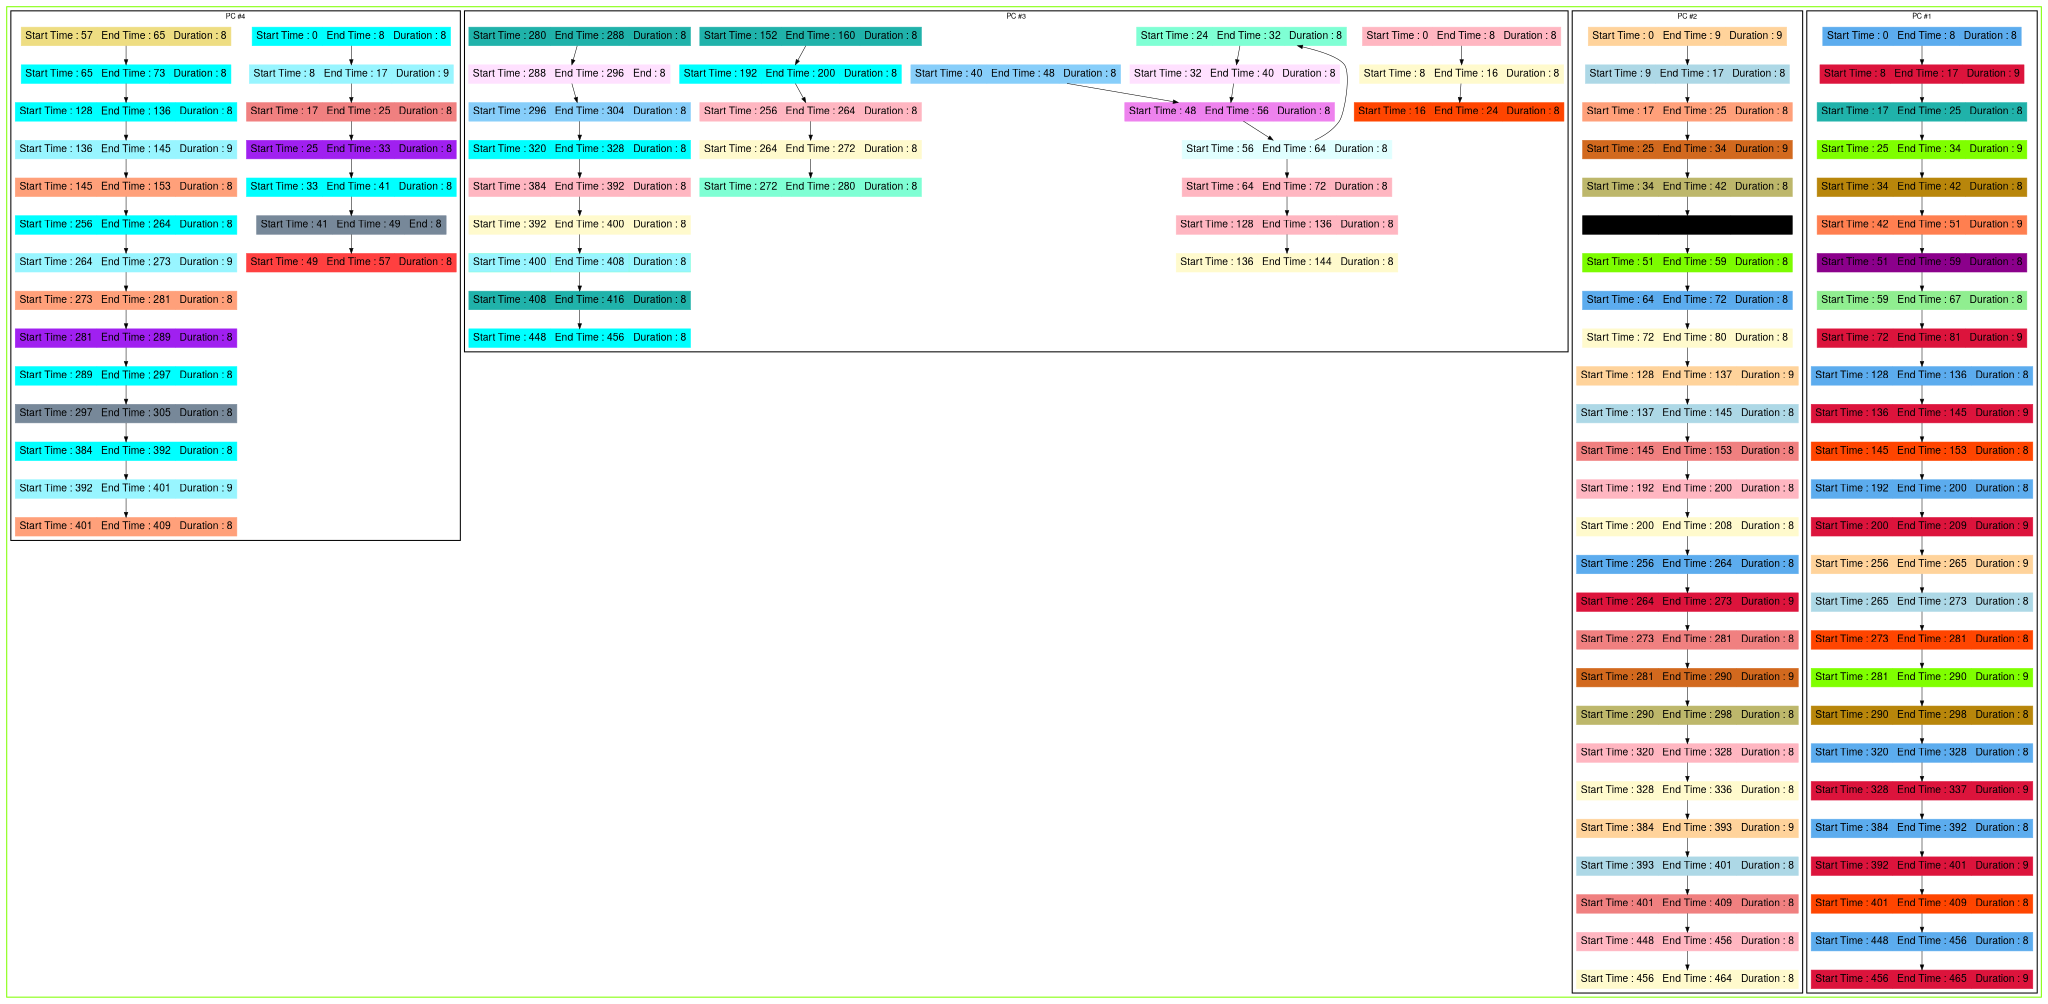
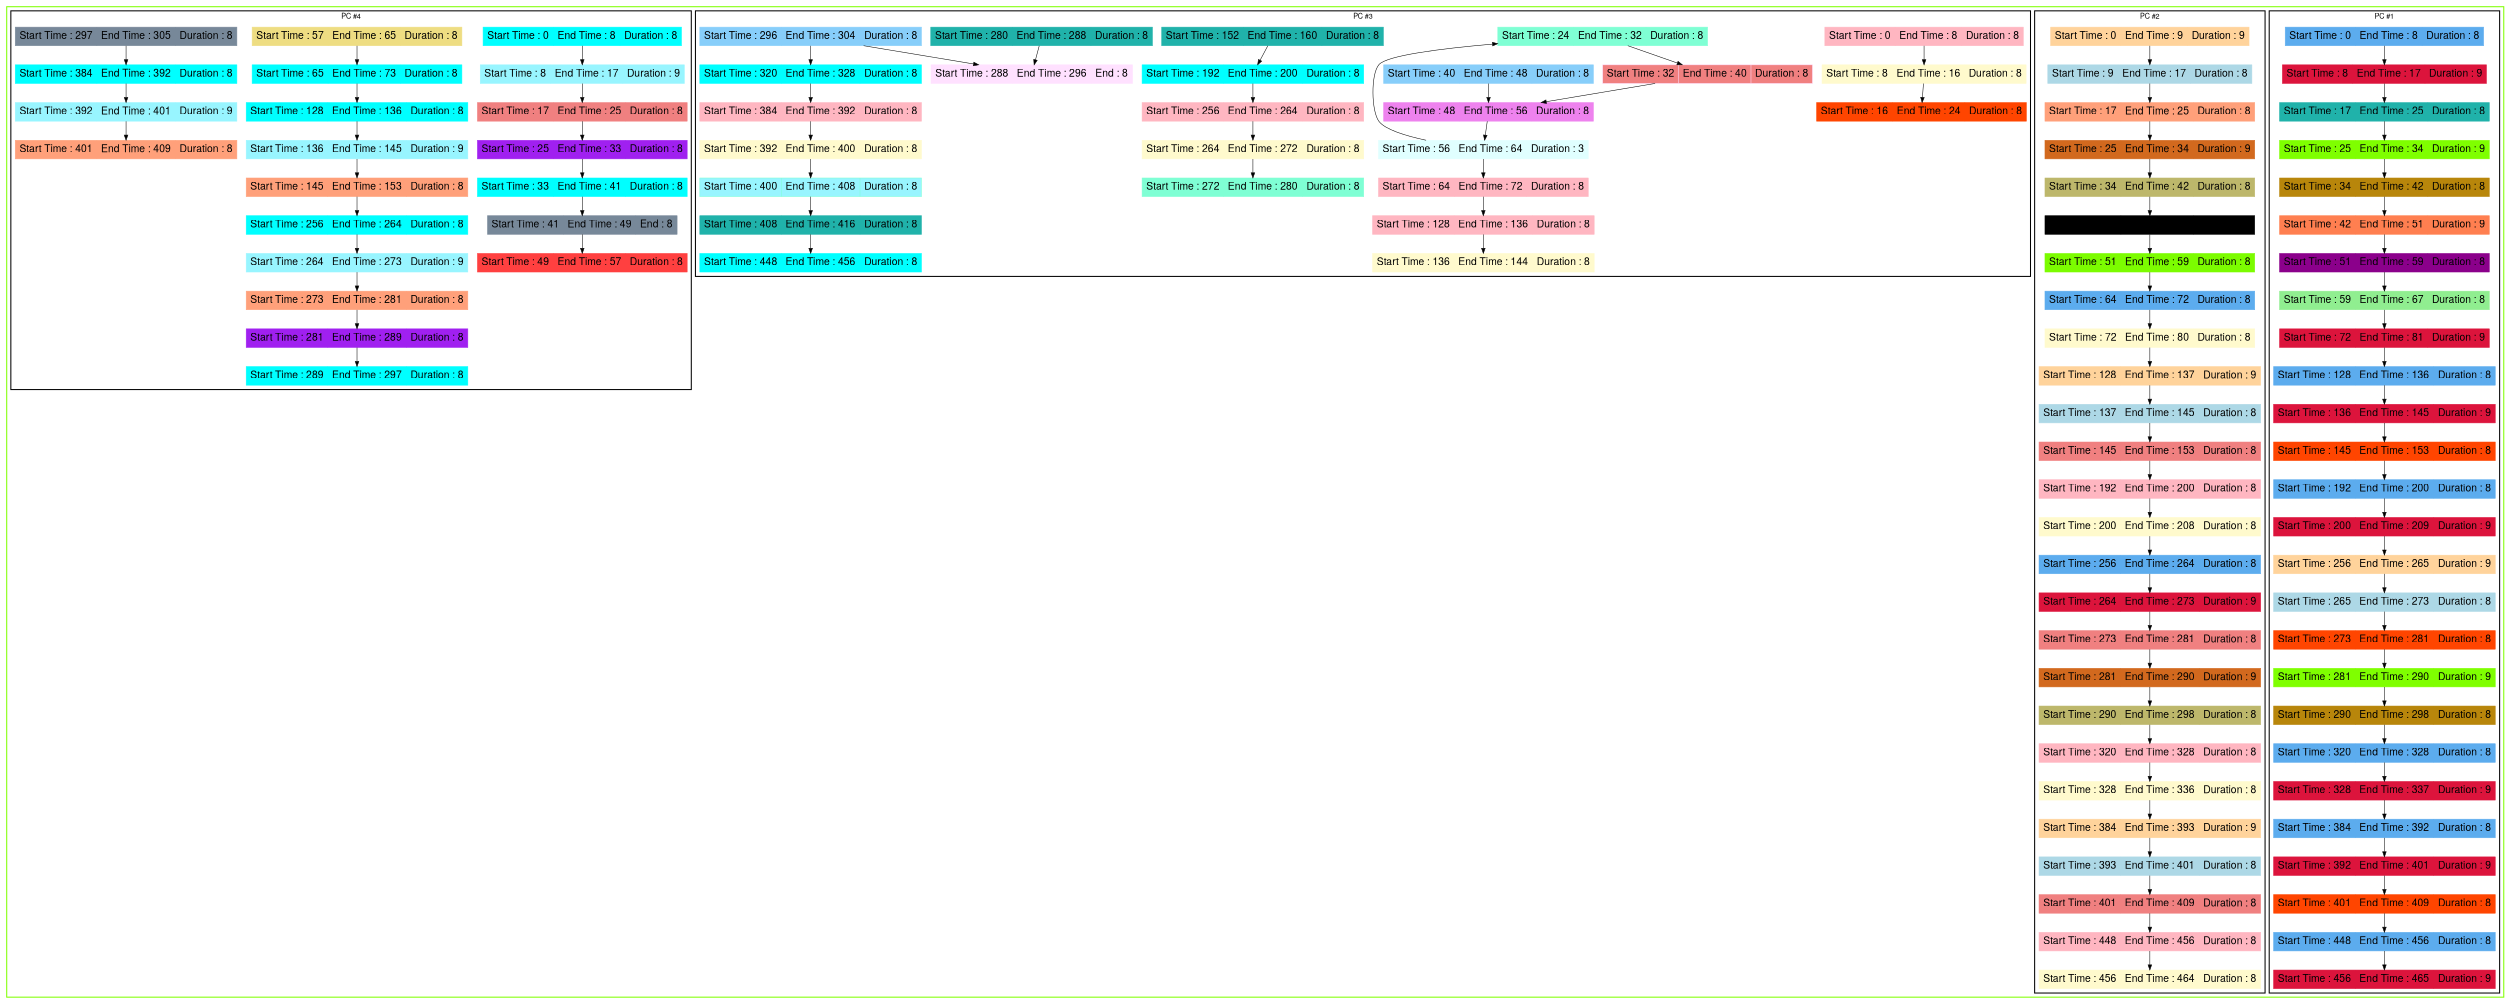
(1235, 74) -> (1708, 74)
(574, 91) -> (919, 55)
(1361, 149) -> (1557, 149)
(126, 392) -> none
